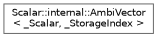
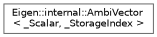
(79, 19) -> (79, 19)
